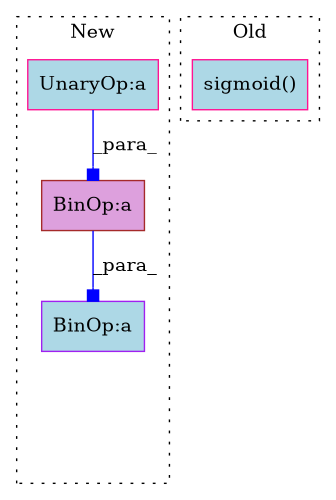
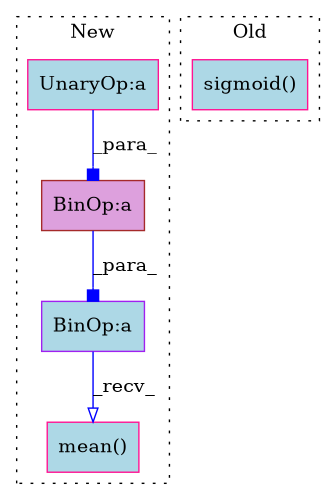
none -> (93, 447)
